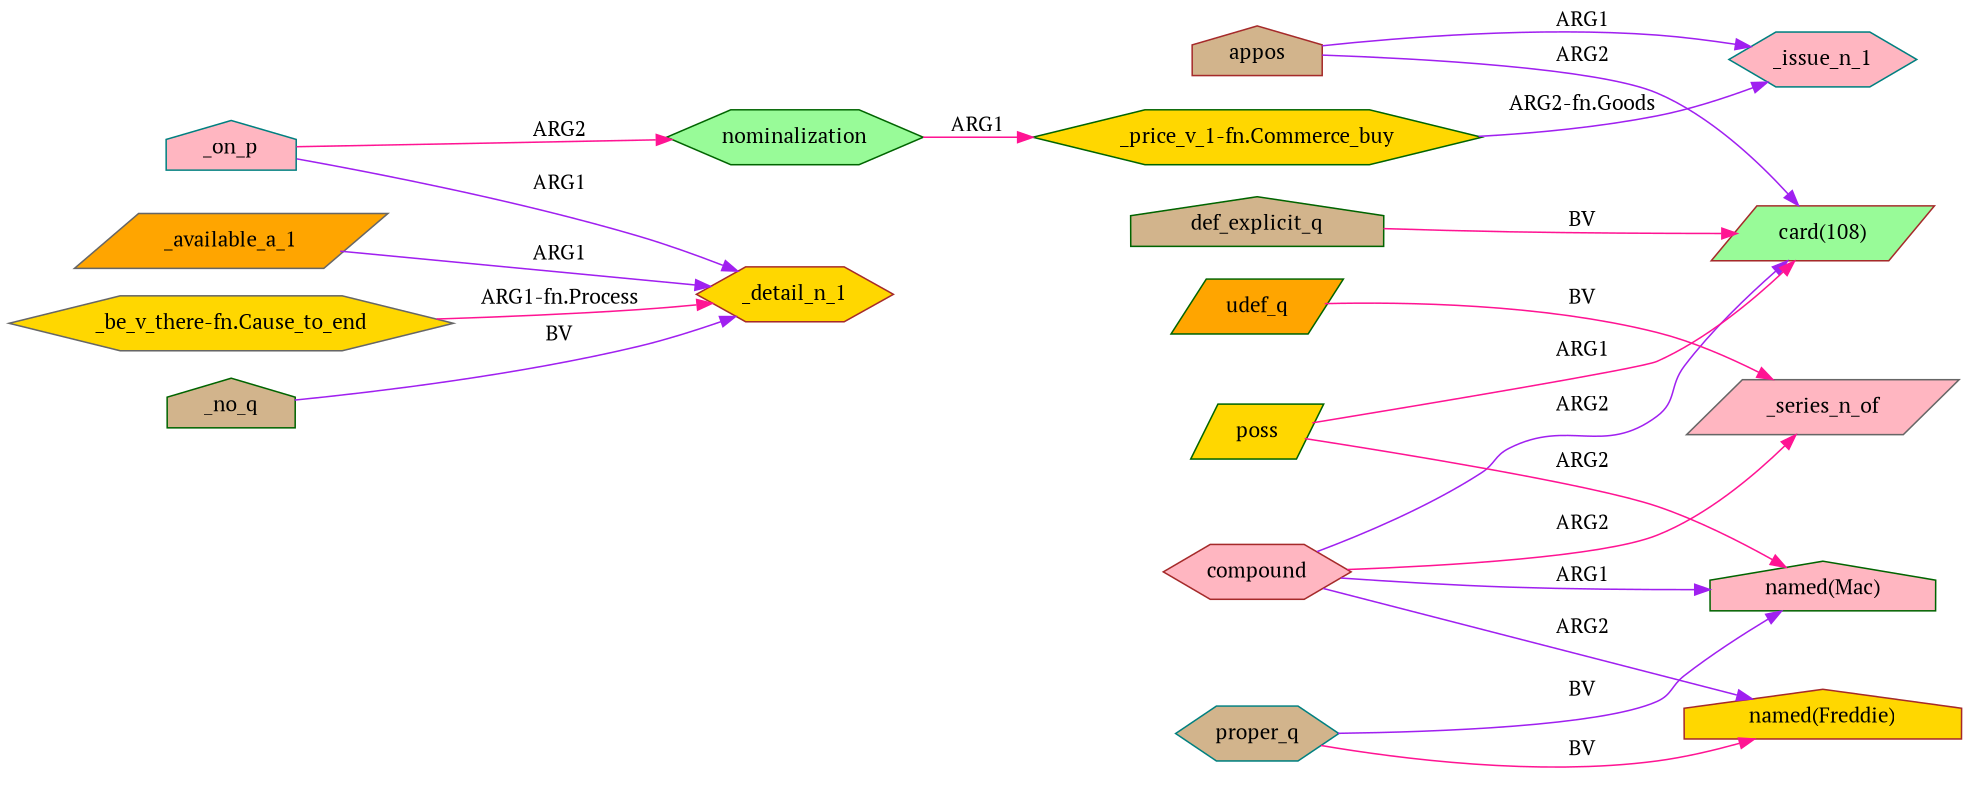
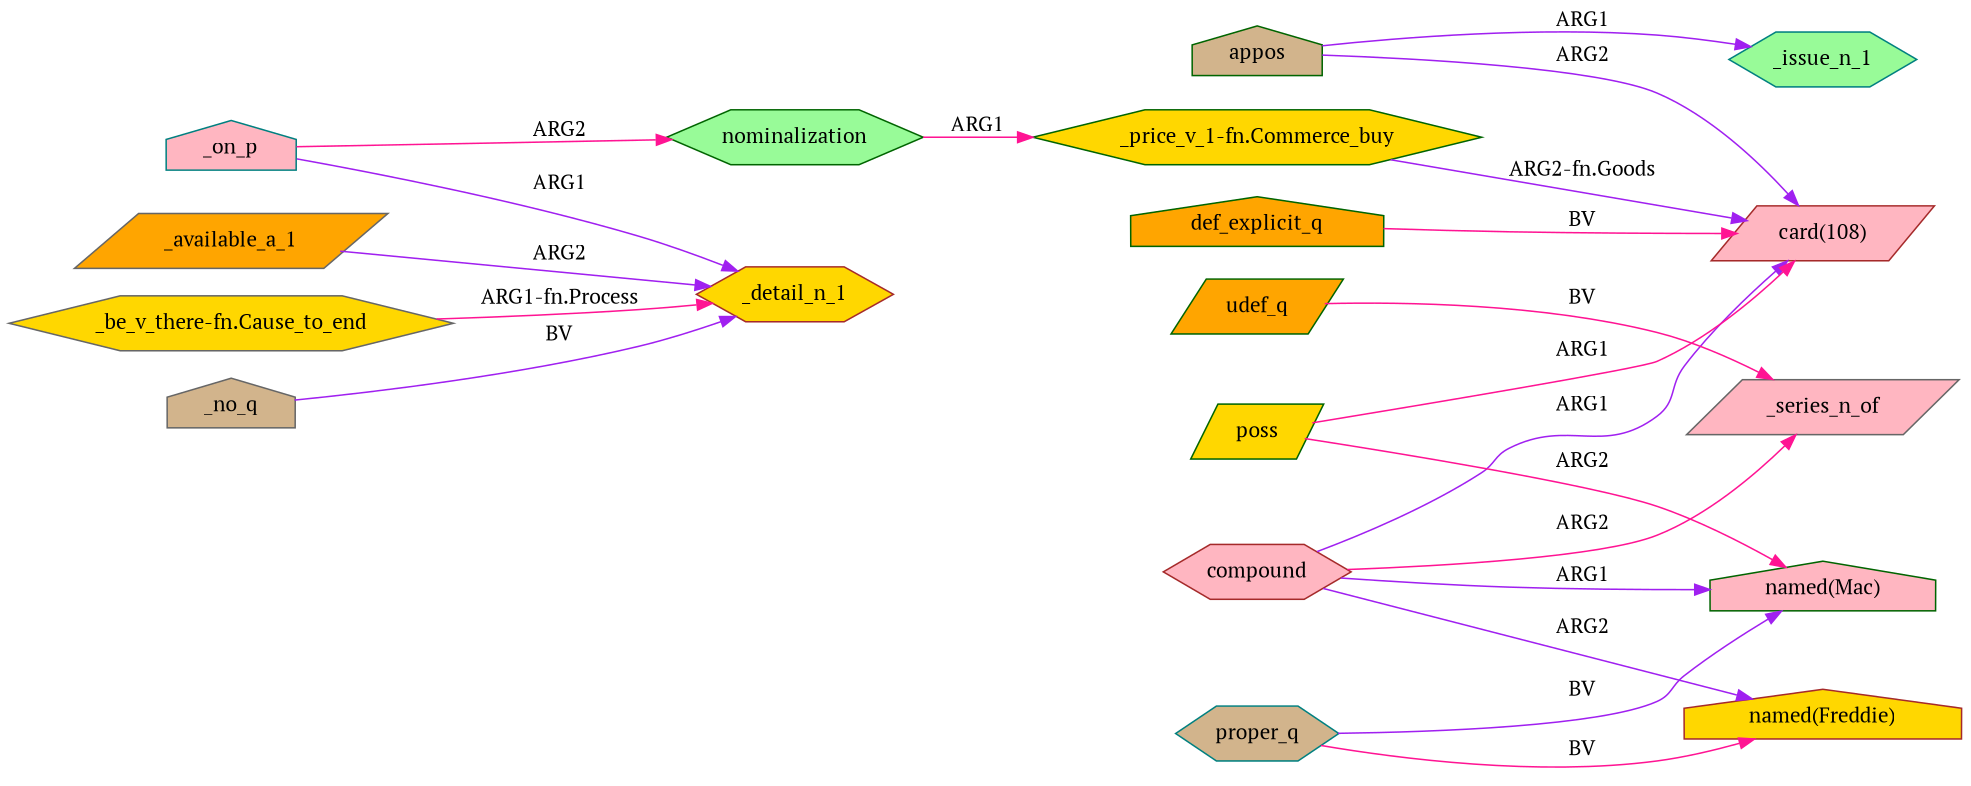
(1257, 53) -> (1257, 53)
(1823, 59) -> (1823, 59)
(1618, 123) -> (1561, 189)
(1257, 224) -> (1257, 224)
(1823, 233) -> (1823, 233)
(560, 254) -> (560, 254)
(1583, 405) -> (1583, 405)
(231, 406) -> (231, 406)
